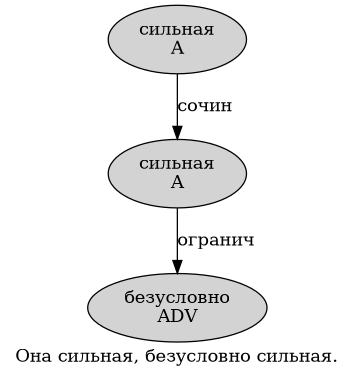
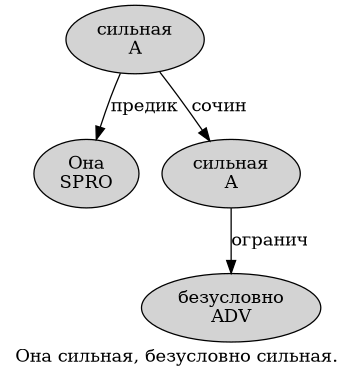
none -> (86, 174)
